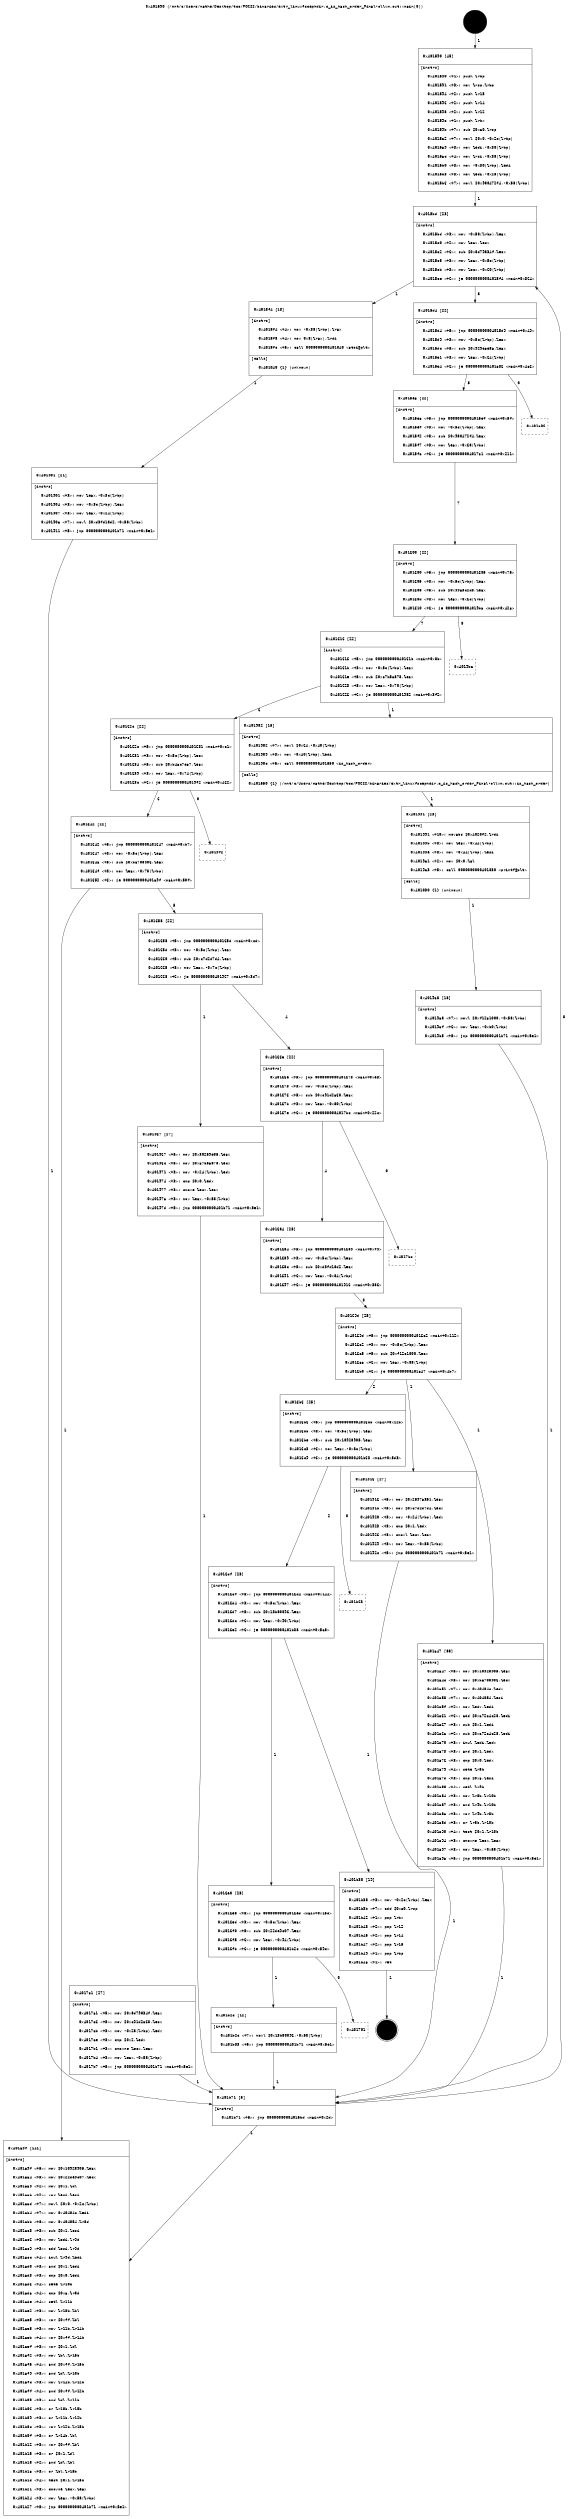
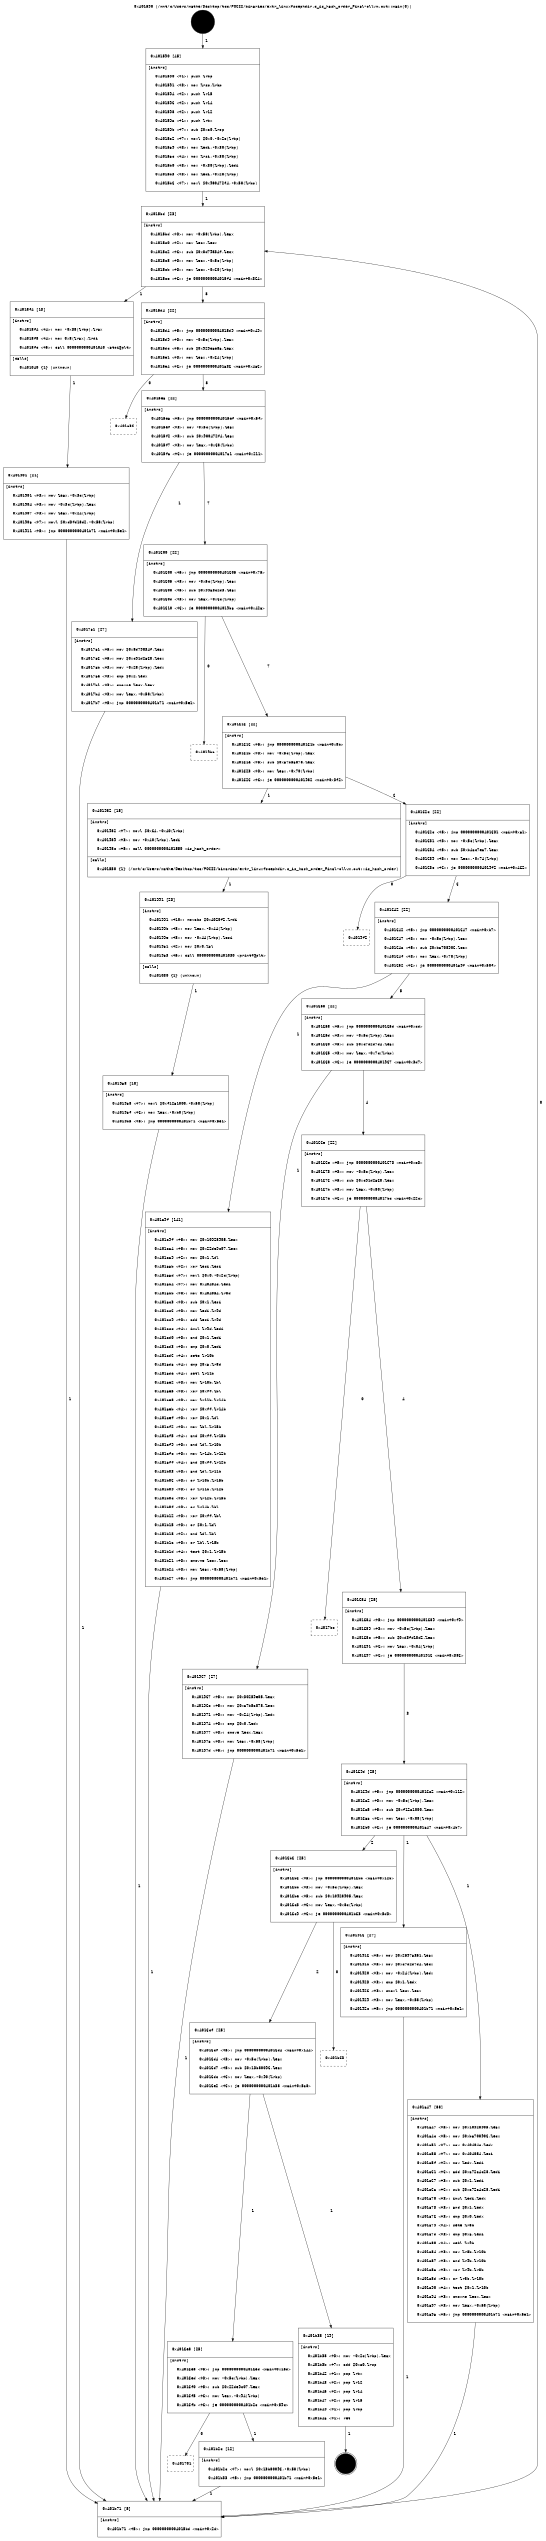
none -> (143, 537)
(194, 2192) -> (148, 2042)
